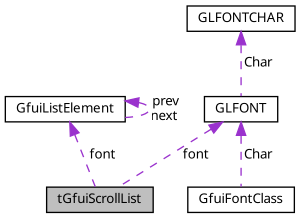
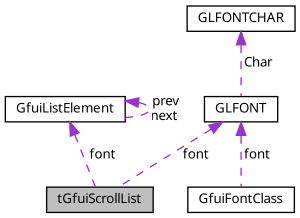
(258, 155) -> (256, 155)
